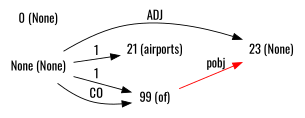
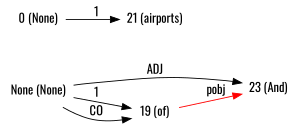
(272, 51) -> (268, 89)
(92, 60) -> (88, 19)
(155, 98) -> (155, 113)
